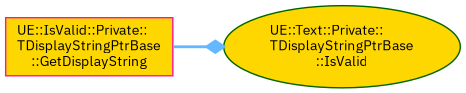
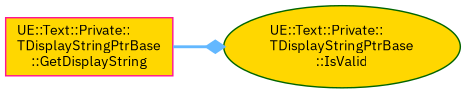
(89, 47) -> (89, 47)
